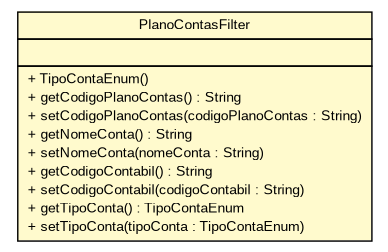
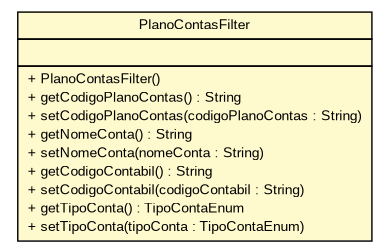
(88, 79) -> (95, 79)
